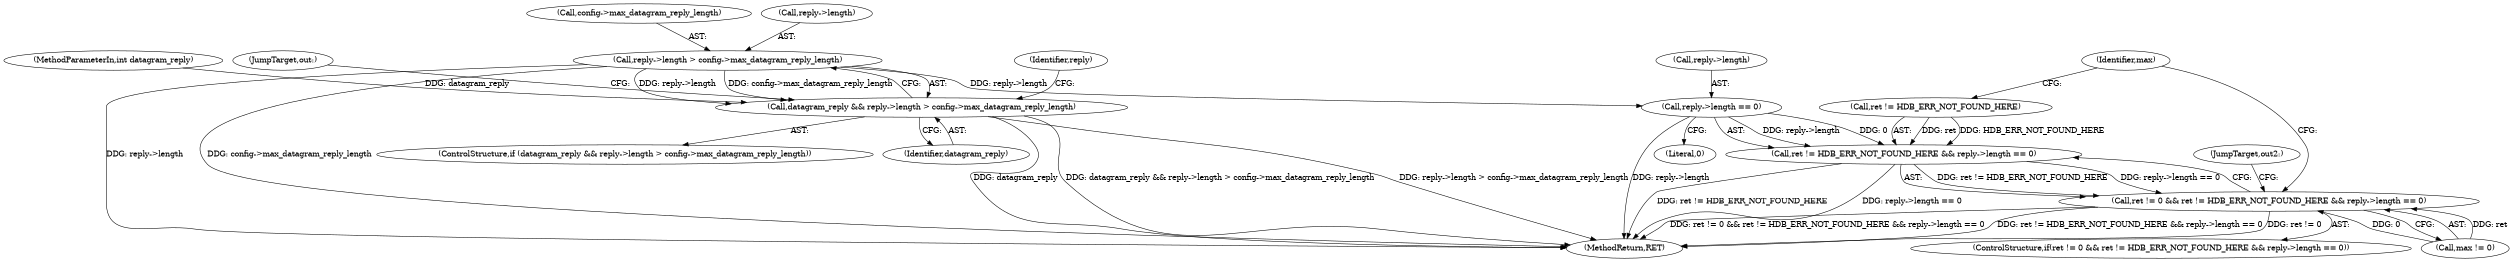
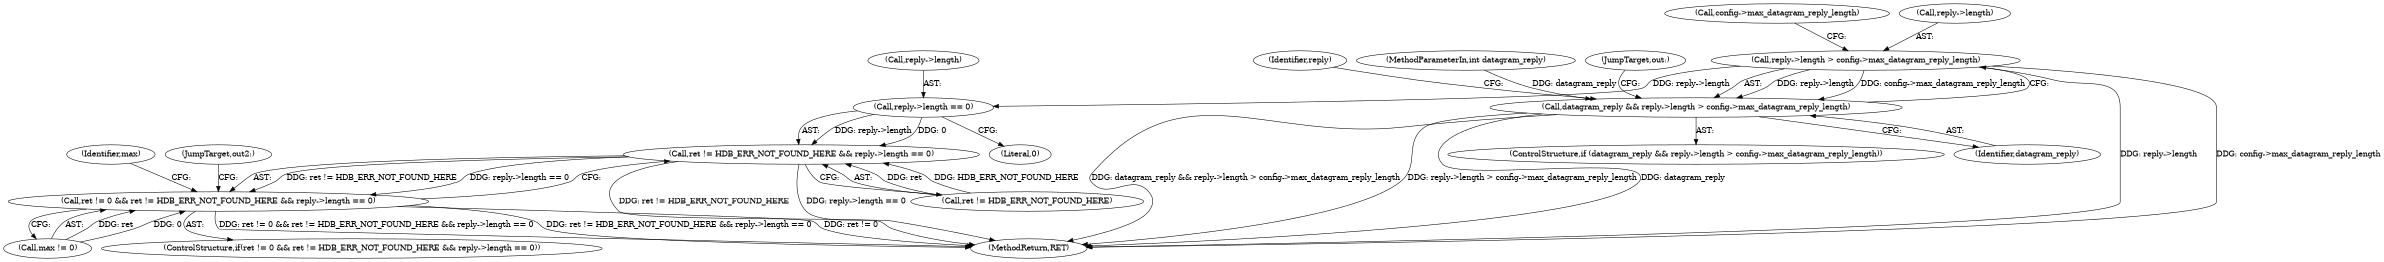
(699, 37) -> (1838, 37)
(2037, 82) -> (863, 188)
(1637, 164) -> none
